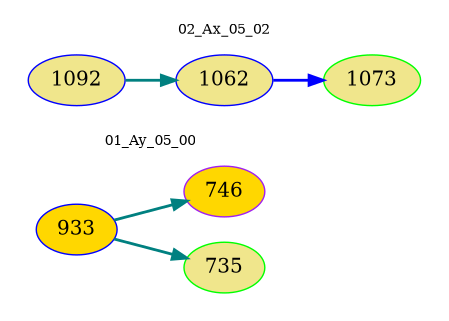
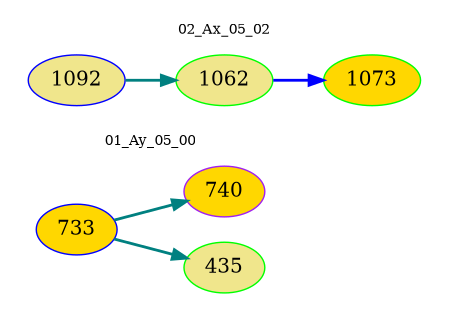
(224, 80) -> (224, 80)
(372, 80) -> (372, 80)
(224, 192) -> (224, 192)
(77, 230) -> (77, 230)
(224, 268) -> (224, 268)
